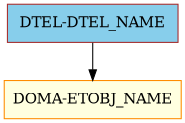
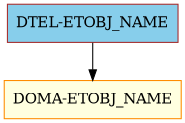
(93, 23) -> (93, 23)
